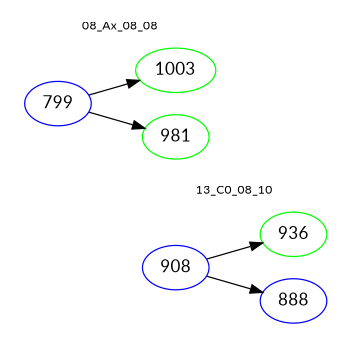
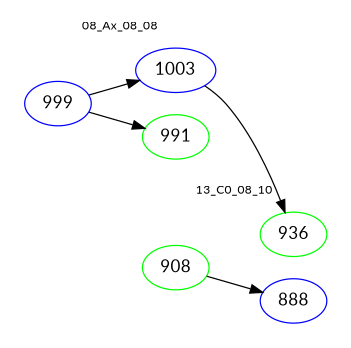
(176, 70) -> (176, 70)
(58, 104) -> (58, 104)
(176, 137) -> (176, 137)
(229, 253) -> (250, 138)
(176, 268) -> (176, 268)
